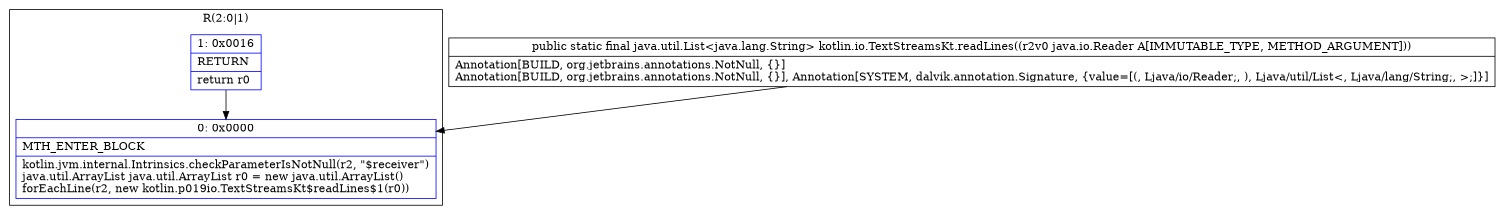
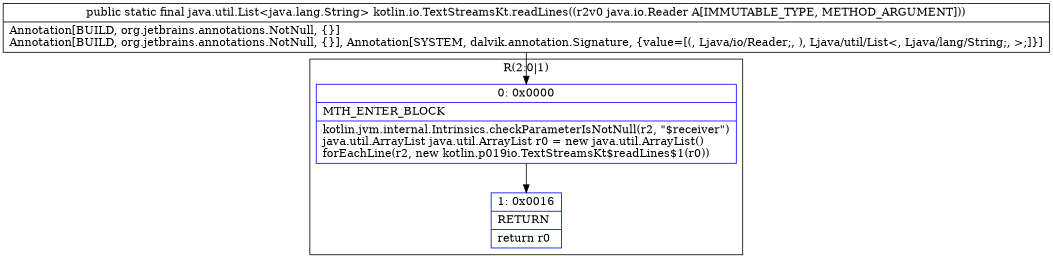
(226, 101) -> (526, 174)
